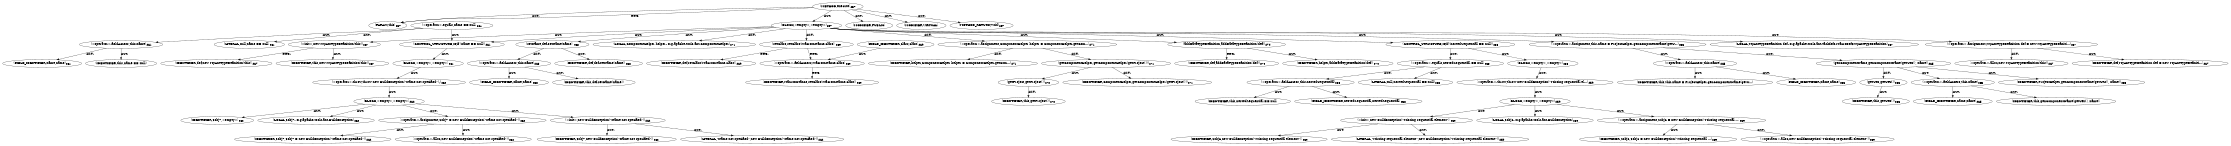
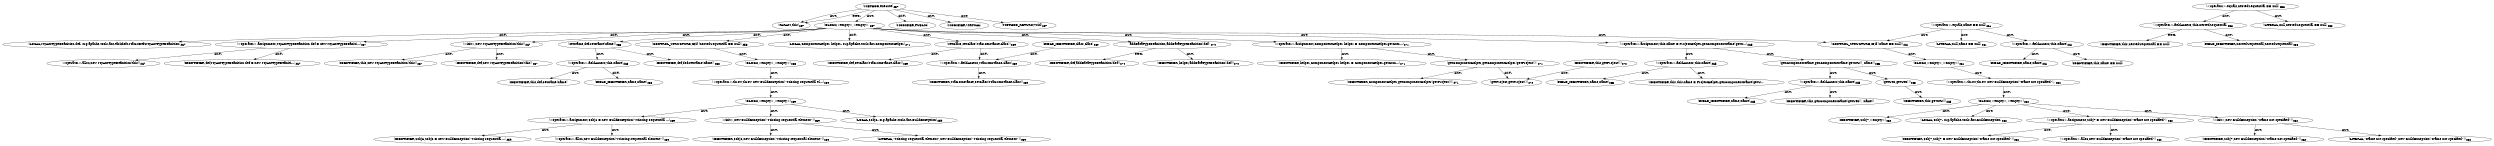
(1450, 53) -> none
(287, 54) -> (501, 54)
(765, 54) -> (936, 54)
(814, 54) -> (985, 54)
(817, 73) -> (983, 73)
(2072, 82) -> none
(1028, 91) -> (1557, 73)
(1279, 92) -> (2172, 35)
